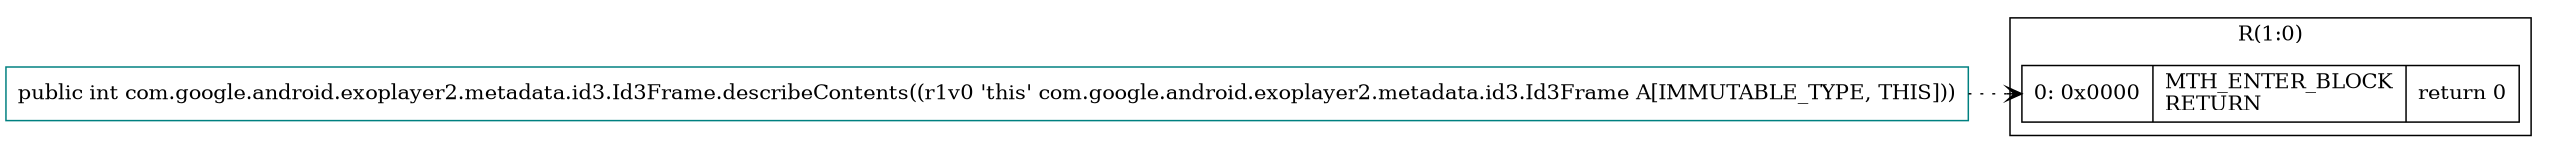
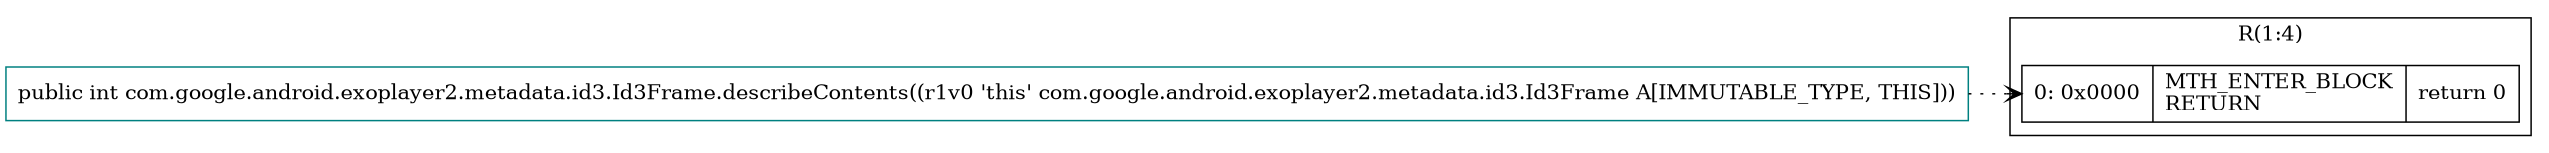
(2271, 35) -> (2271, 35)
